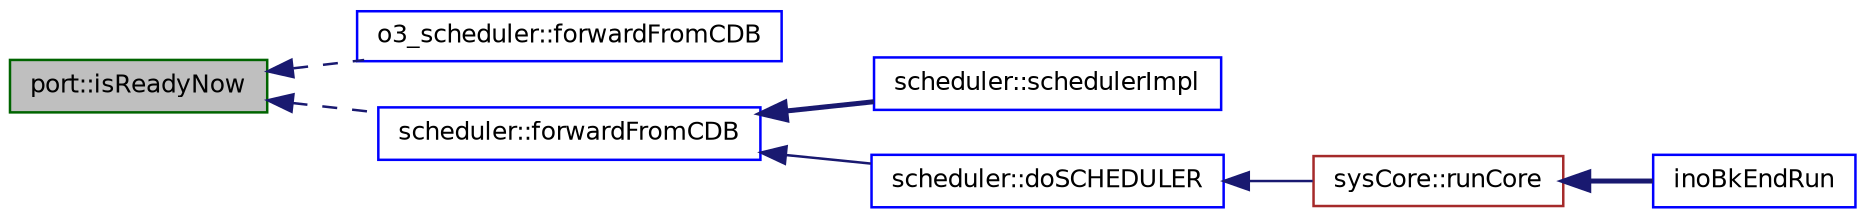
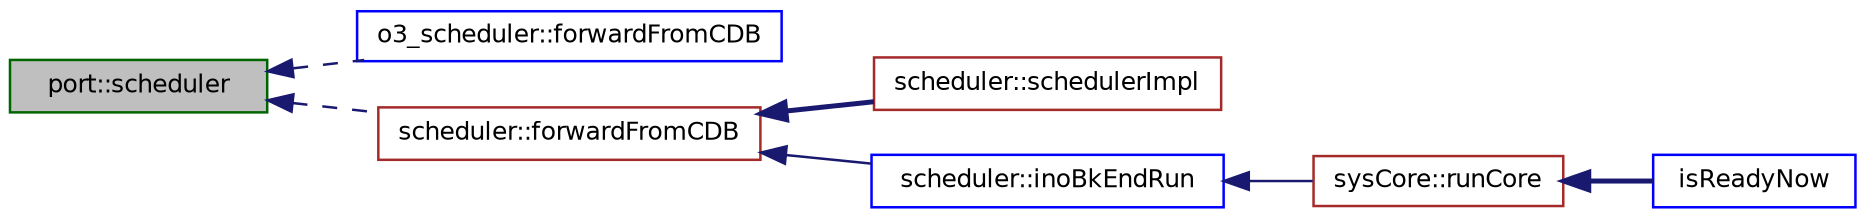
(1048, 84) -> (1048, 84)
(139, 86) -> (139, 86)
(569, 134) -> (569, 134)
(1048, 181) -> (1048, 181)
(1754, 181) -> (1754, 181)
